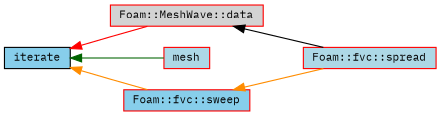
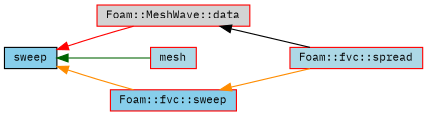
(37, 58) -> (31, 58)
